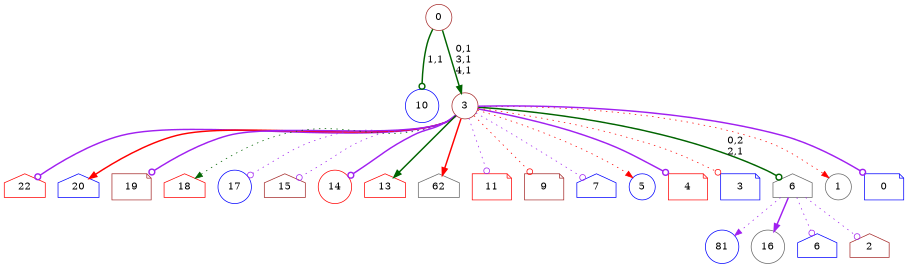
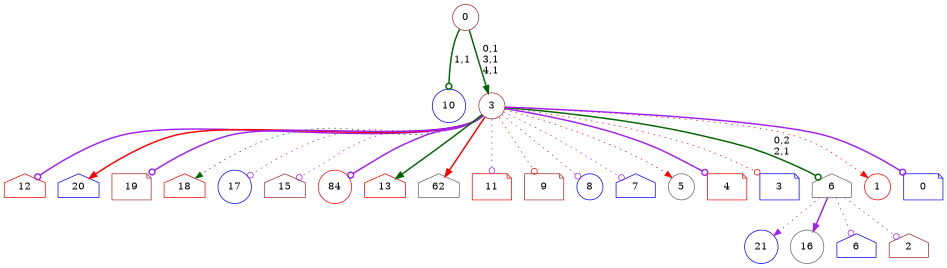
(25, 187) -> (25, 187)
(335, 187) -> (335, 187)
none -> (590, 187)
(642, 187) -> (681, 187)
(838, 187) -> (878, 187)
(722, 247) -> (761, 247)
